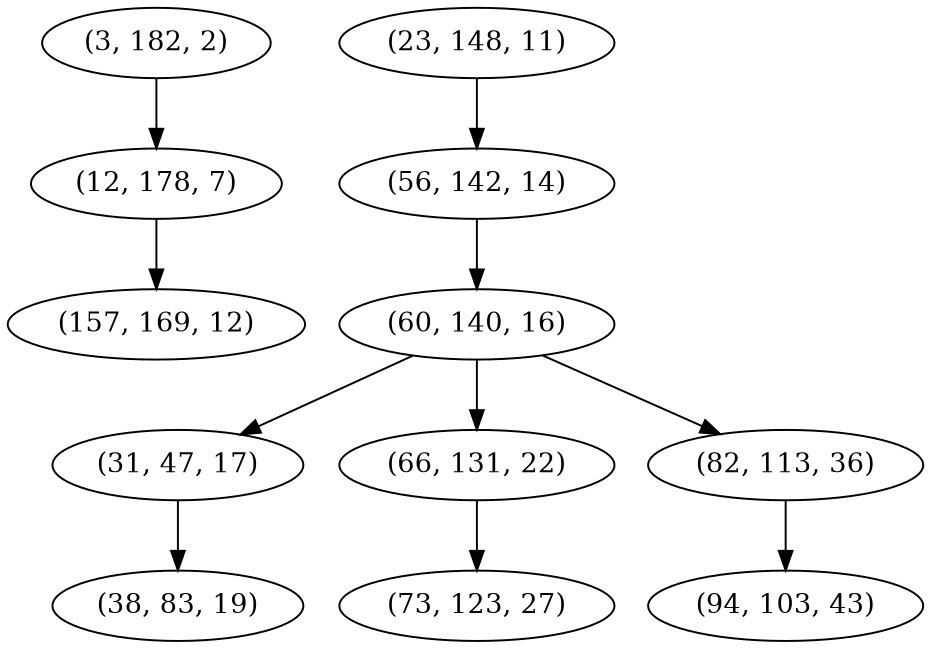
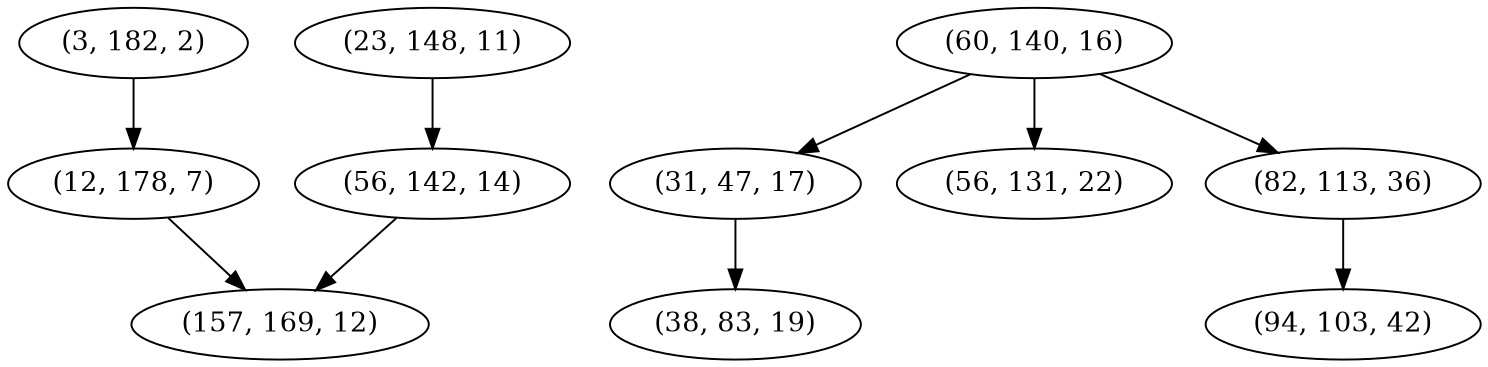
(477, 244) -> (364, 247)
(477, 465) -> (1034, 184)
(477, 606) -> none
(786, 606) -> (1343, 324)
